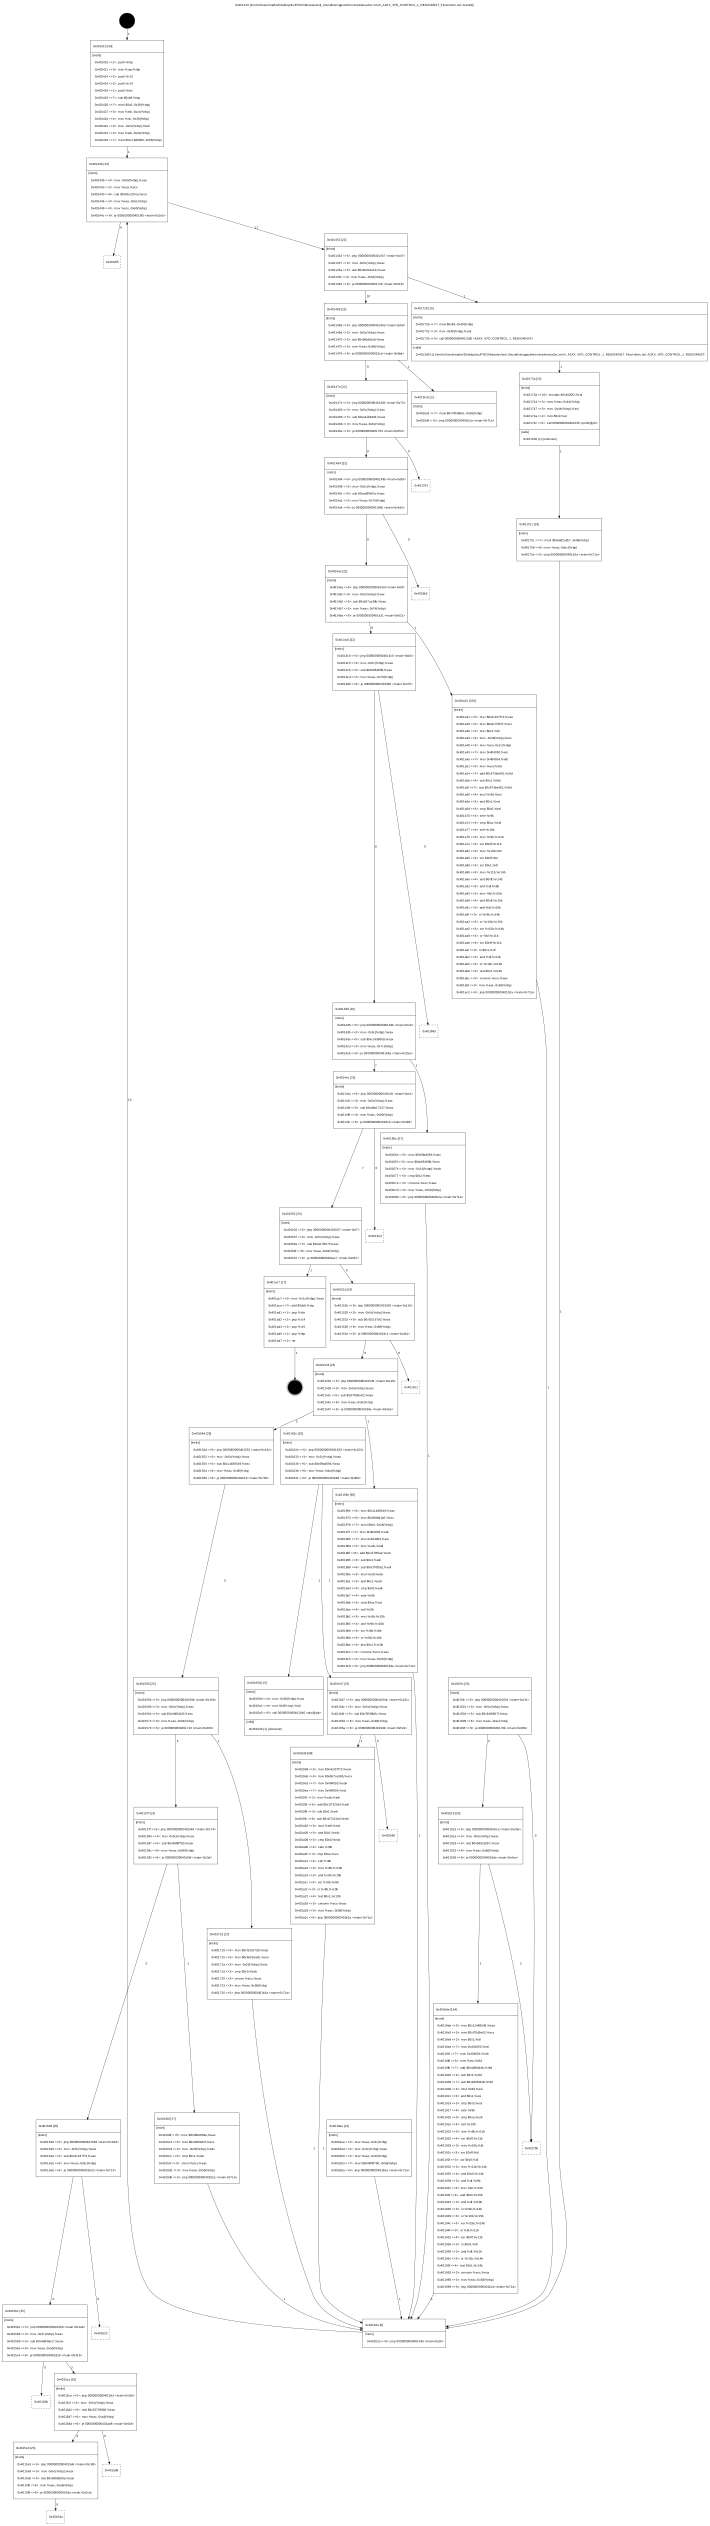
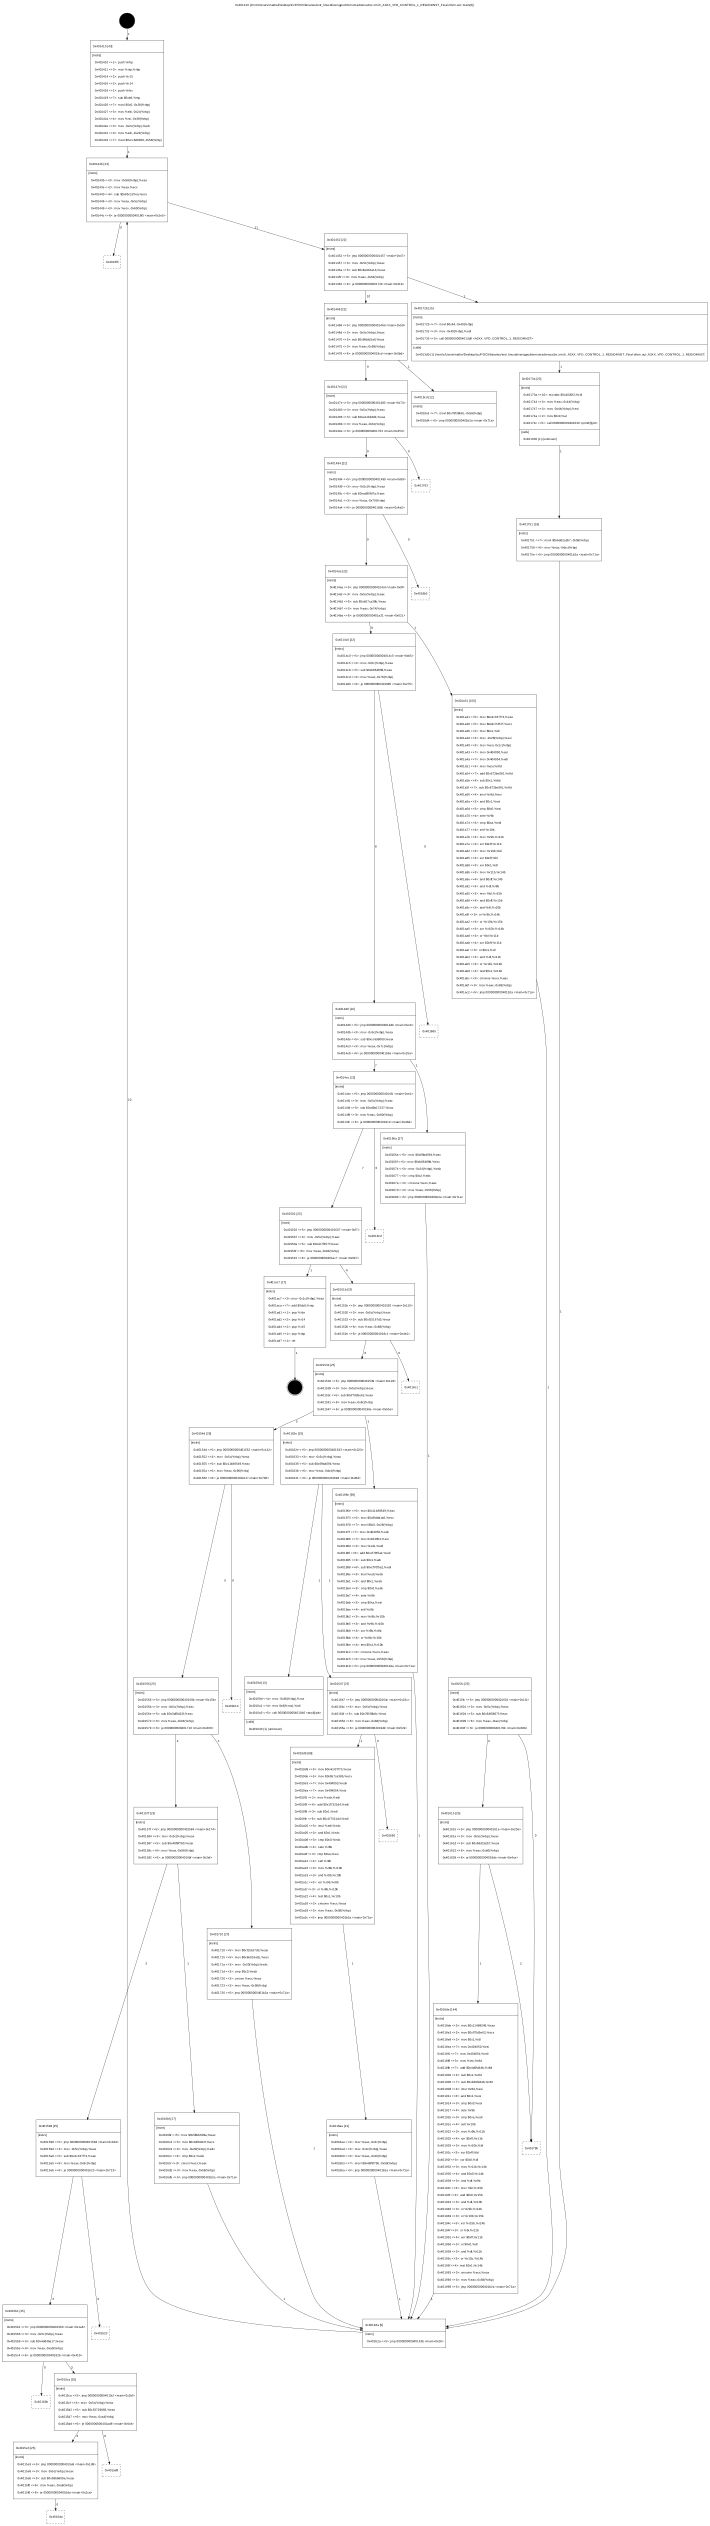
none -> (231, 1706)
(319, 2133) -> (354, 2021)
